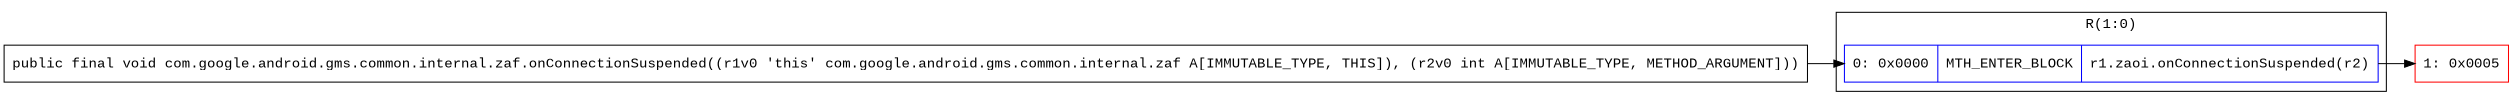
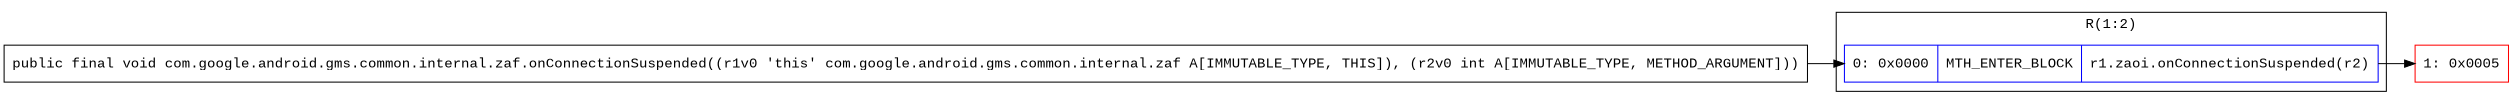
(2111, 24) -> (2111, 24)
